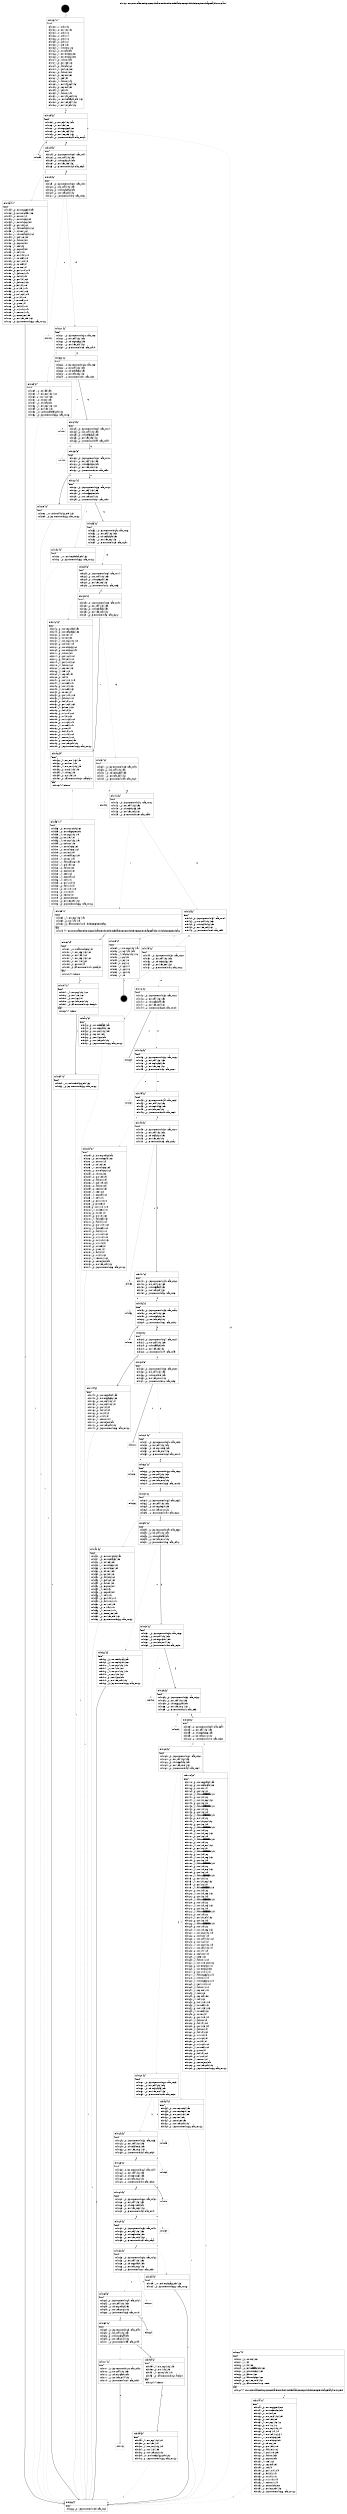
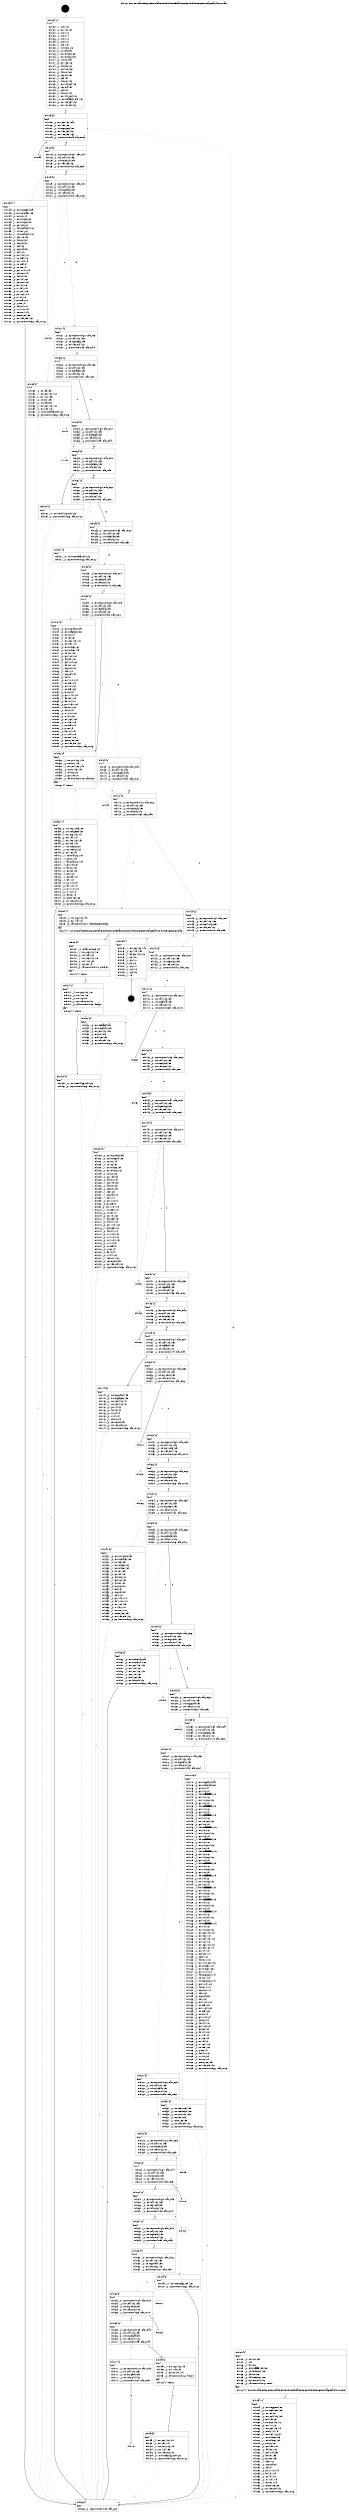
(164, 2143) -> none
